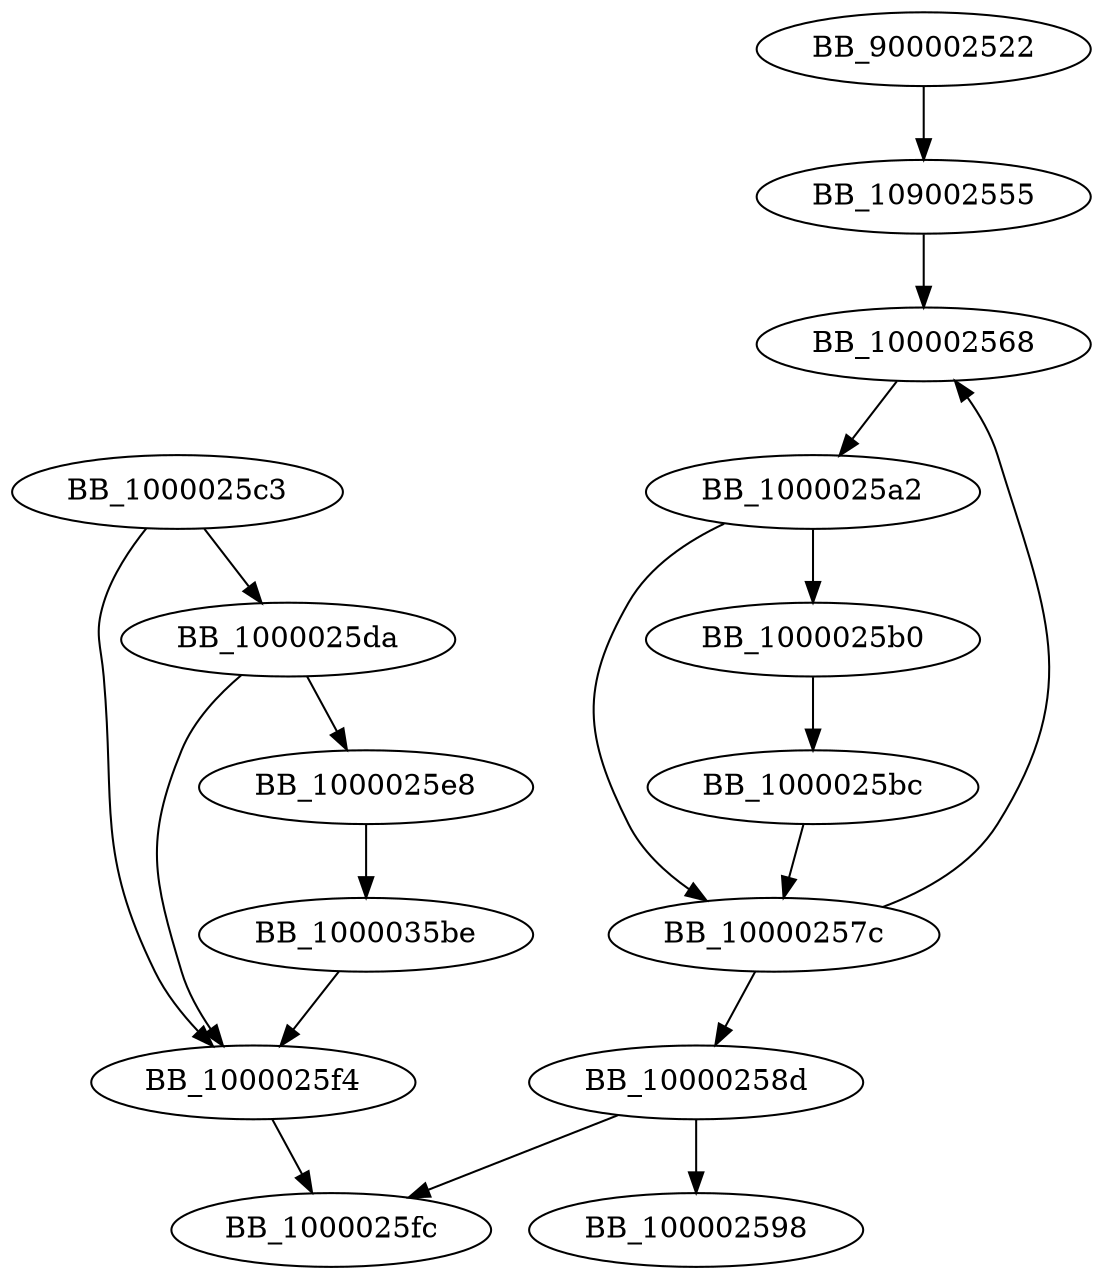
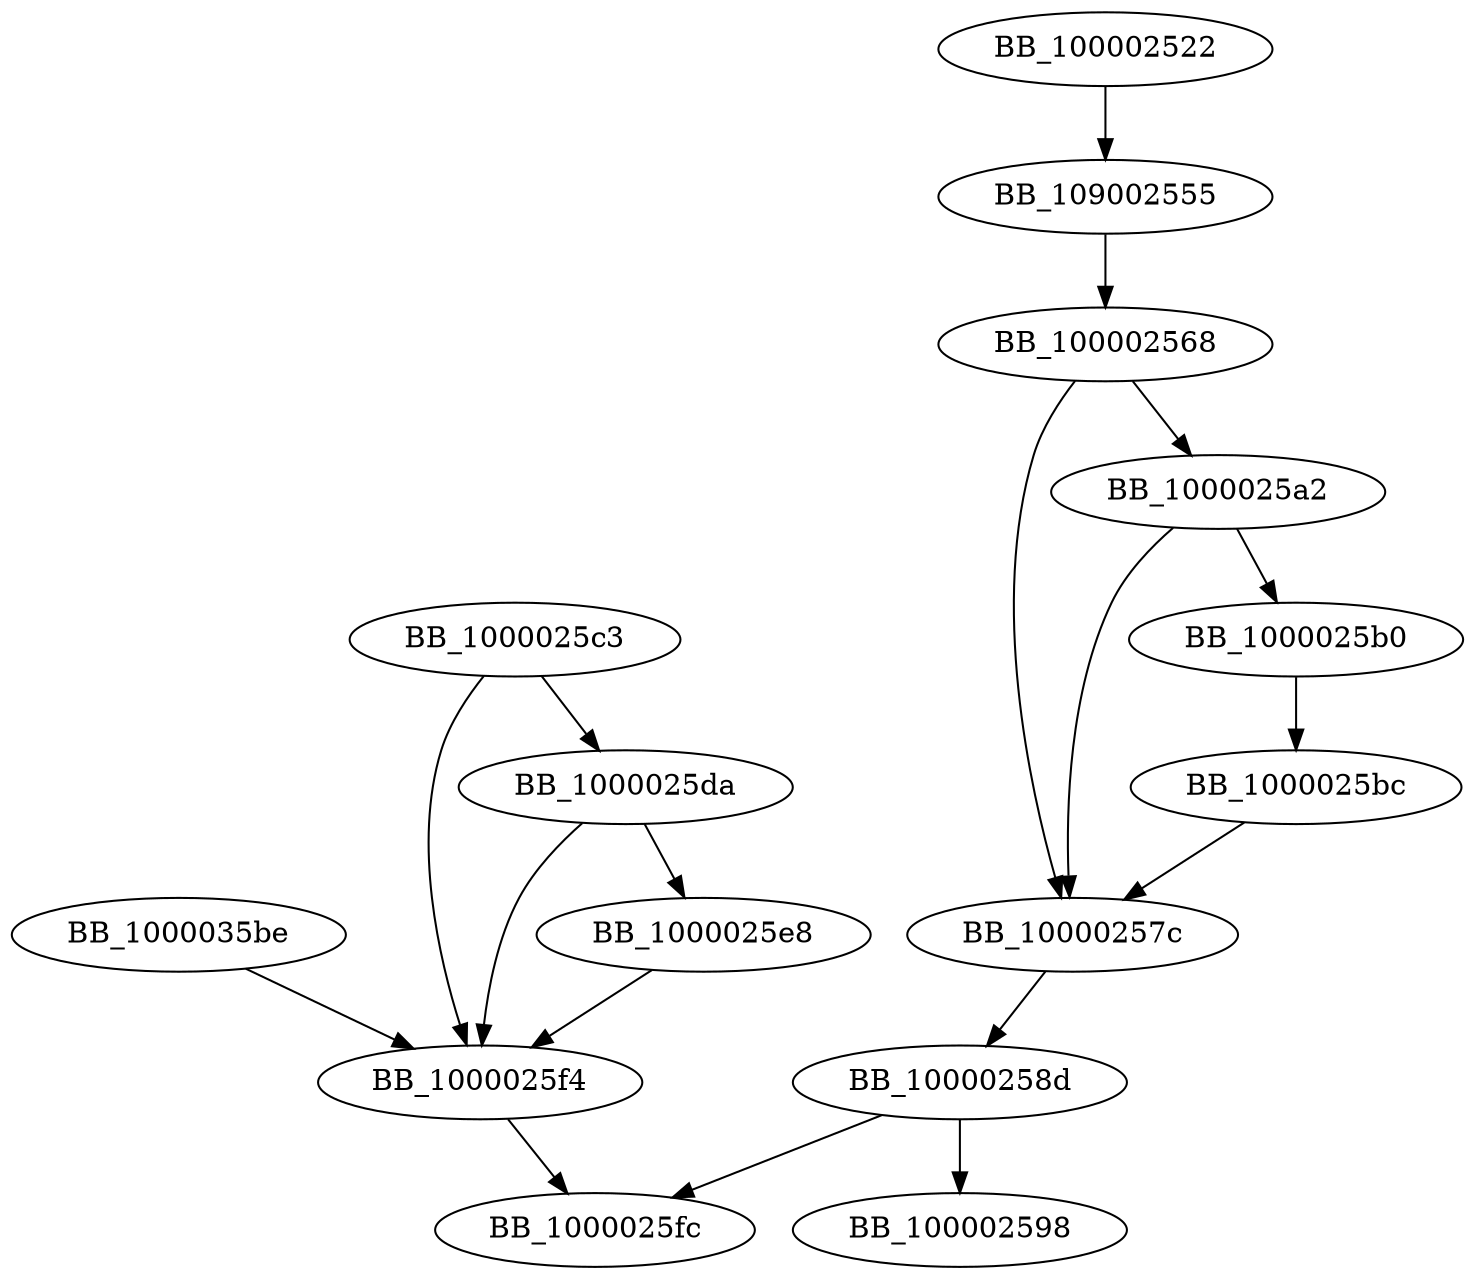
(924, 49) -> (1105, 49)
(1048, 681) -> (1014, 625)
(366, 851) -> (601, 1003)
